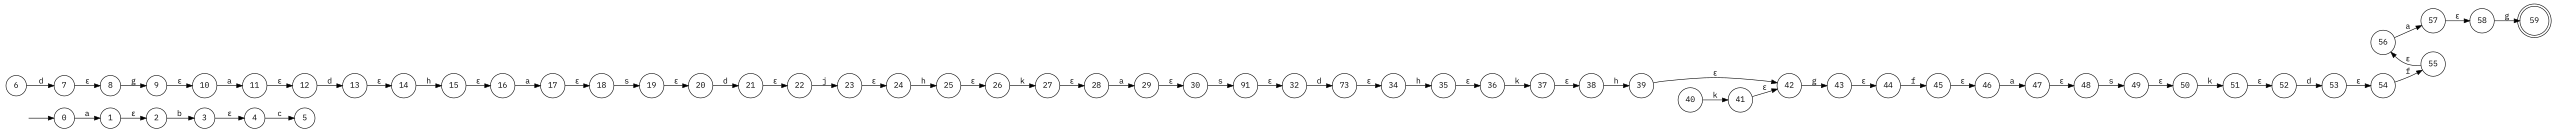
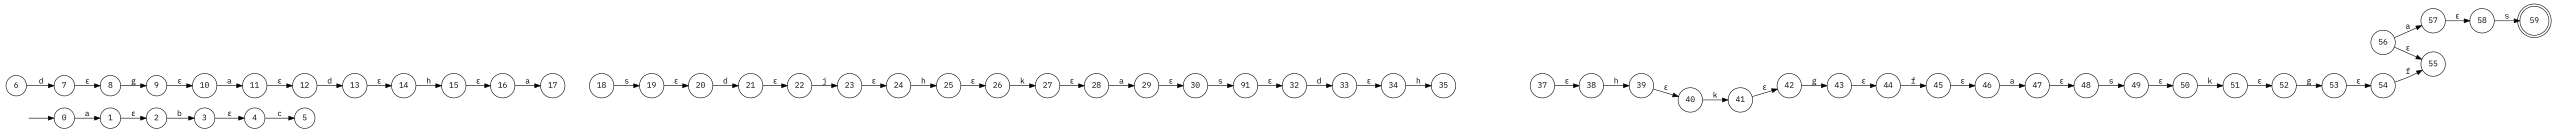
(2507, 17) -> (2507, 17)
(2407, 64) -> (2405, 52)
(1713, 78) -> (1663, 92)
(2309, 81) -> (2309, 81)
(574, 86) -> none
(1344, 86) -> (1344, 86)
(1492, 86) -> none
